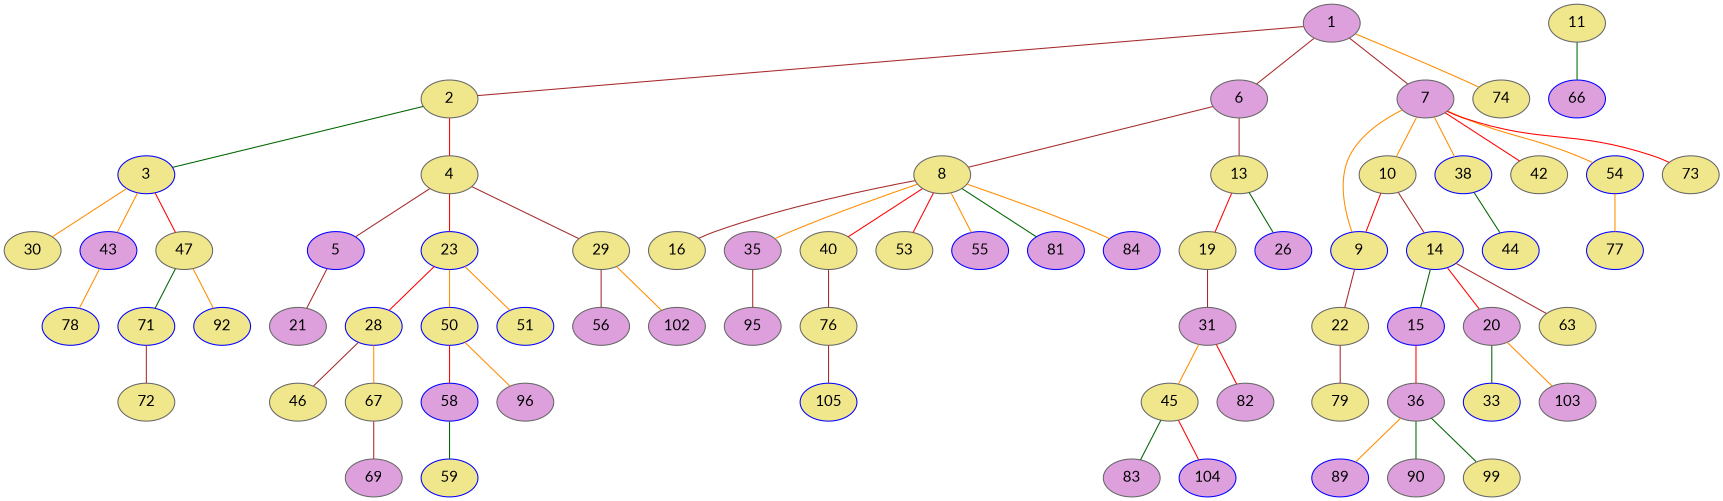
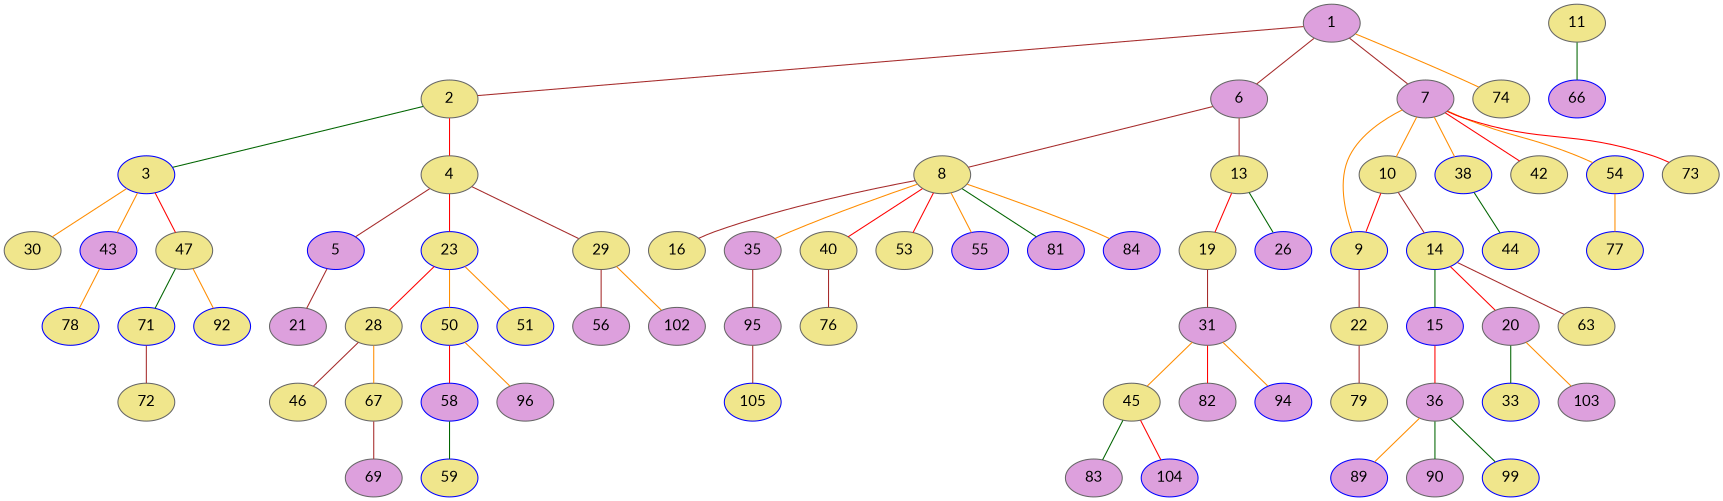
(374, 326) -> (374, 326)
(829, 364) -> (753, 364)
none -> (1283, 402)
(1492, 478) -> (1511, 478)
